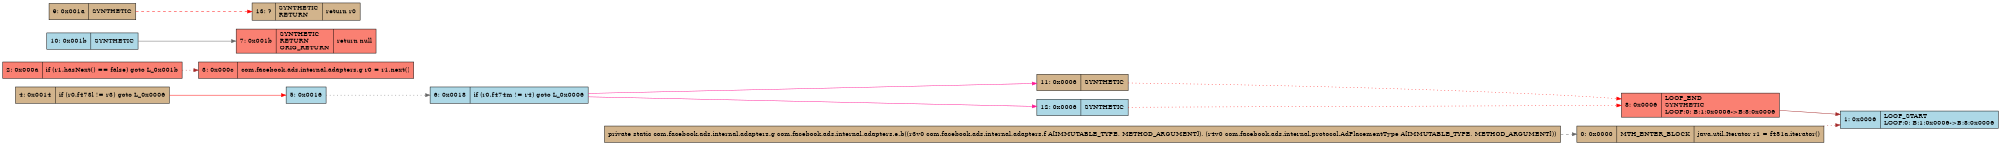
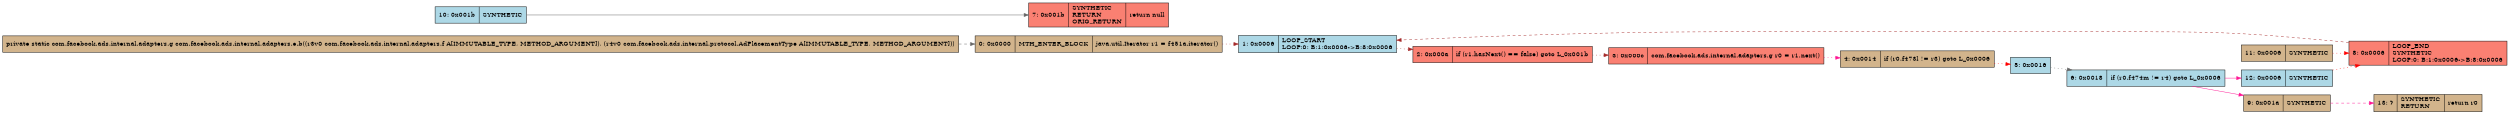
(192, 12) -> (2350, 103)
none -> (1402, 49)
none -> (1830, 58)
(810, 88) -> (2216, 90)
(225, 95) -> (2000, 64)
(1808, 112) -> (1875, 32)
